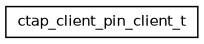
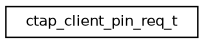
(102, 22) -> (102, 22)
